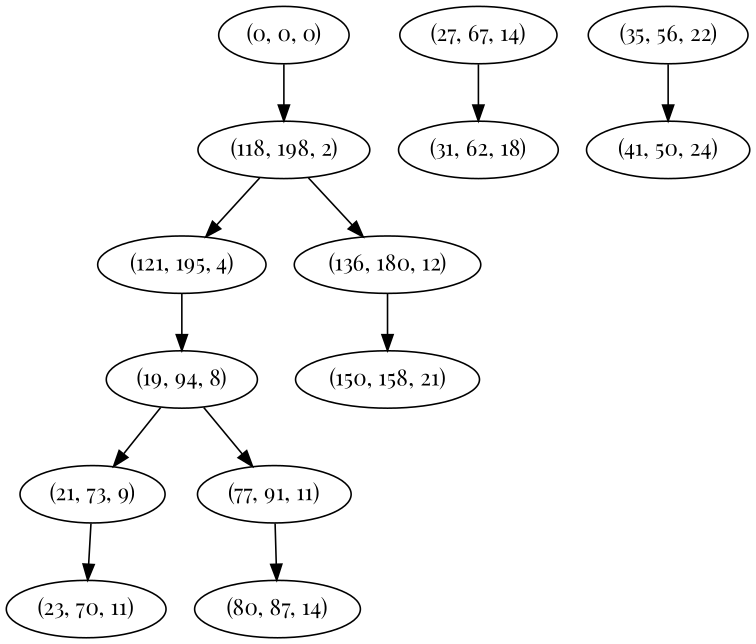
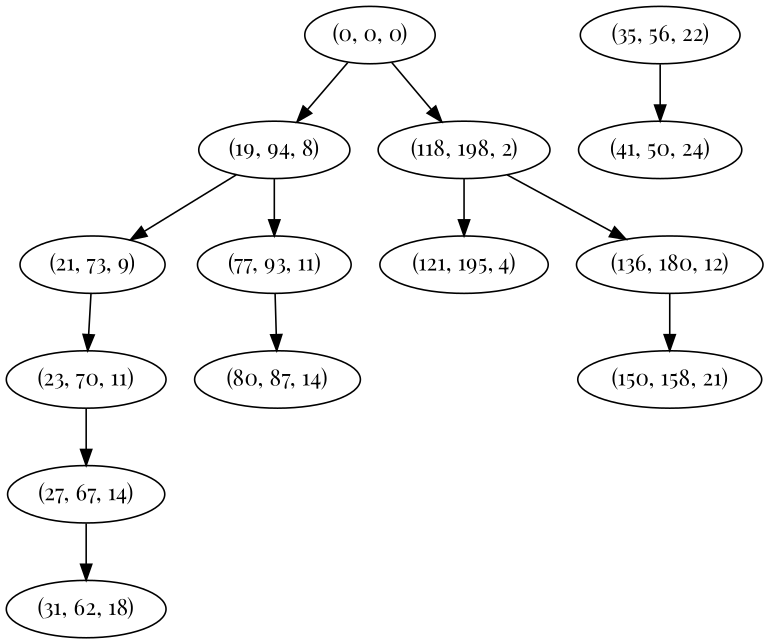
(182, 314) -> (328, 86)
none -> (86, 429)
(274, 494) -> (274, 265)
